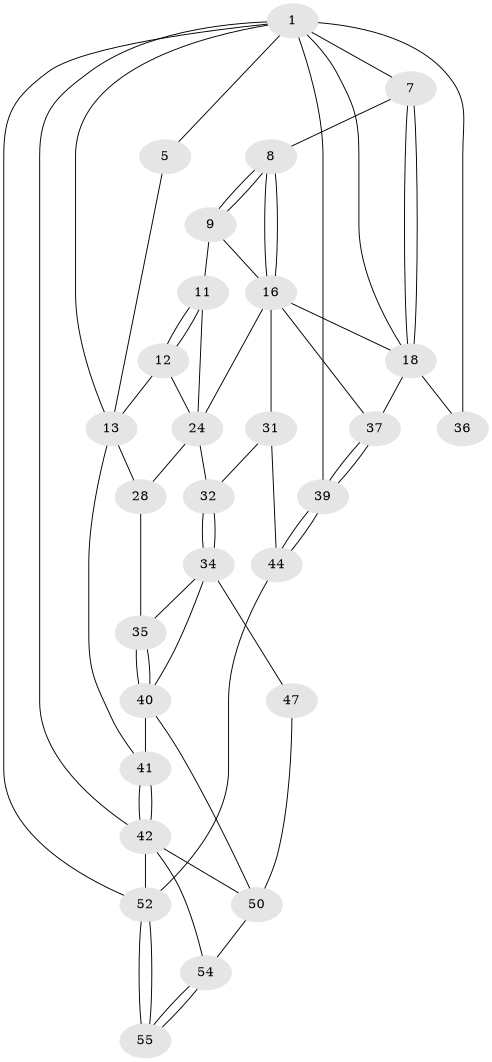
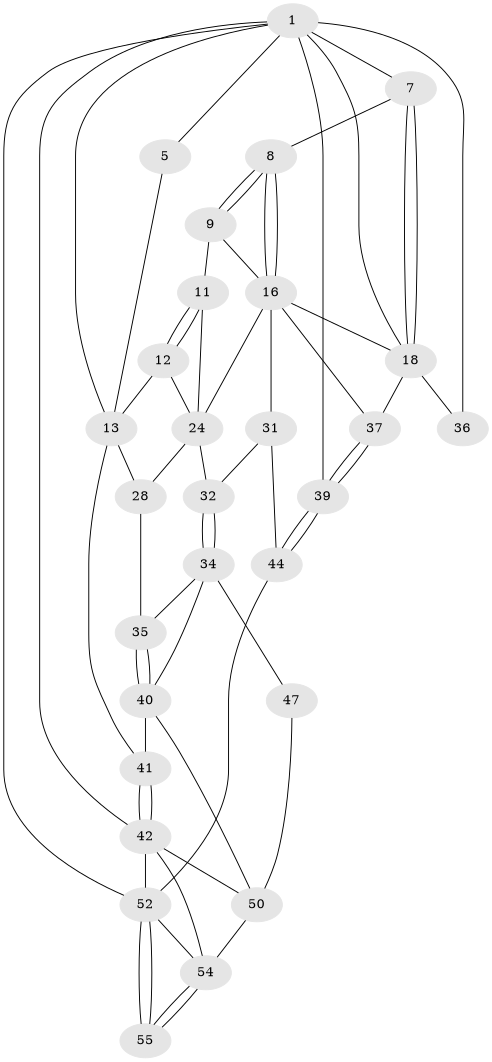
none -> (176, 939)
